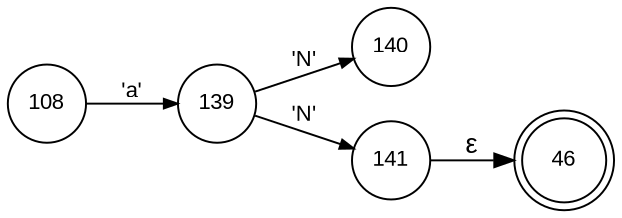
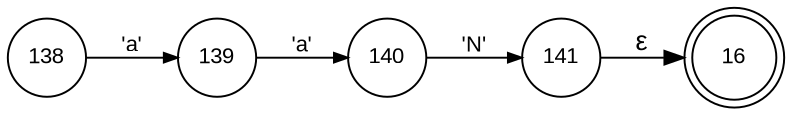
(304, 61) -> (302, 46)
(47, 104) -> (47, 58)
(298, 130) -> (467, 58)
(564, 160) -> (734, 58)
